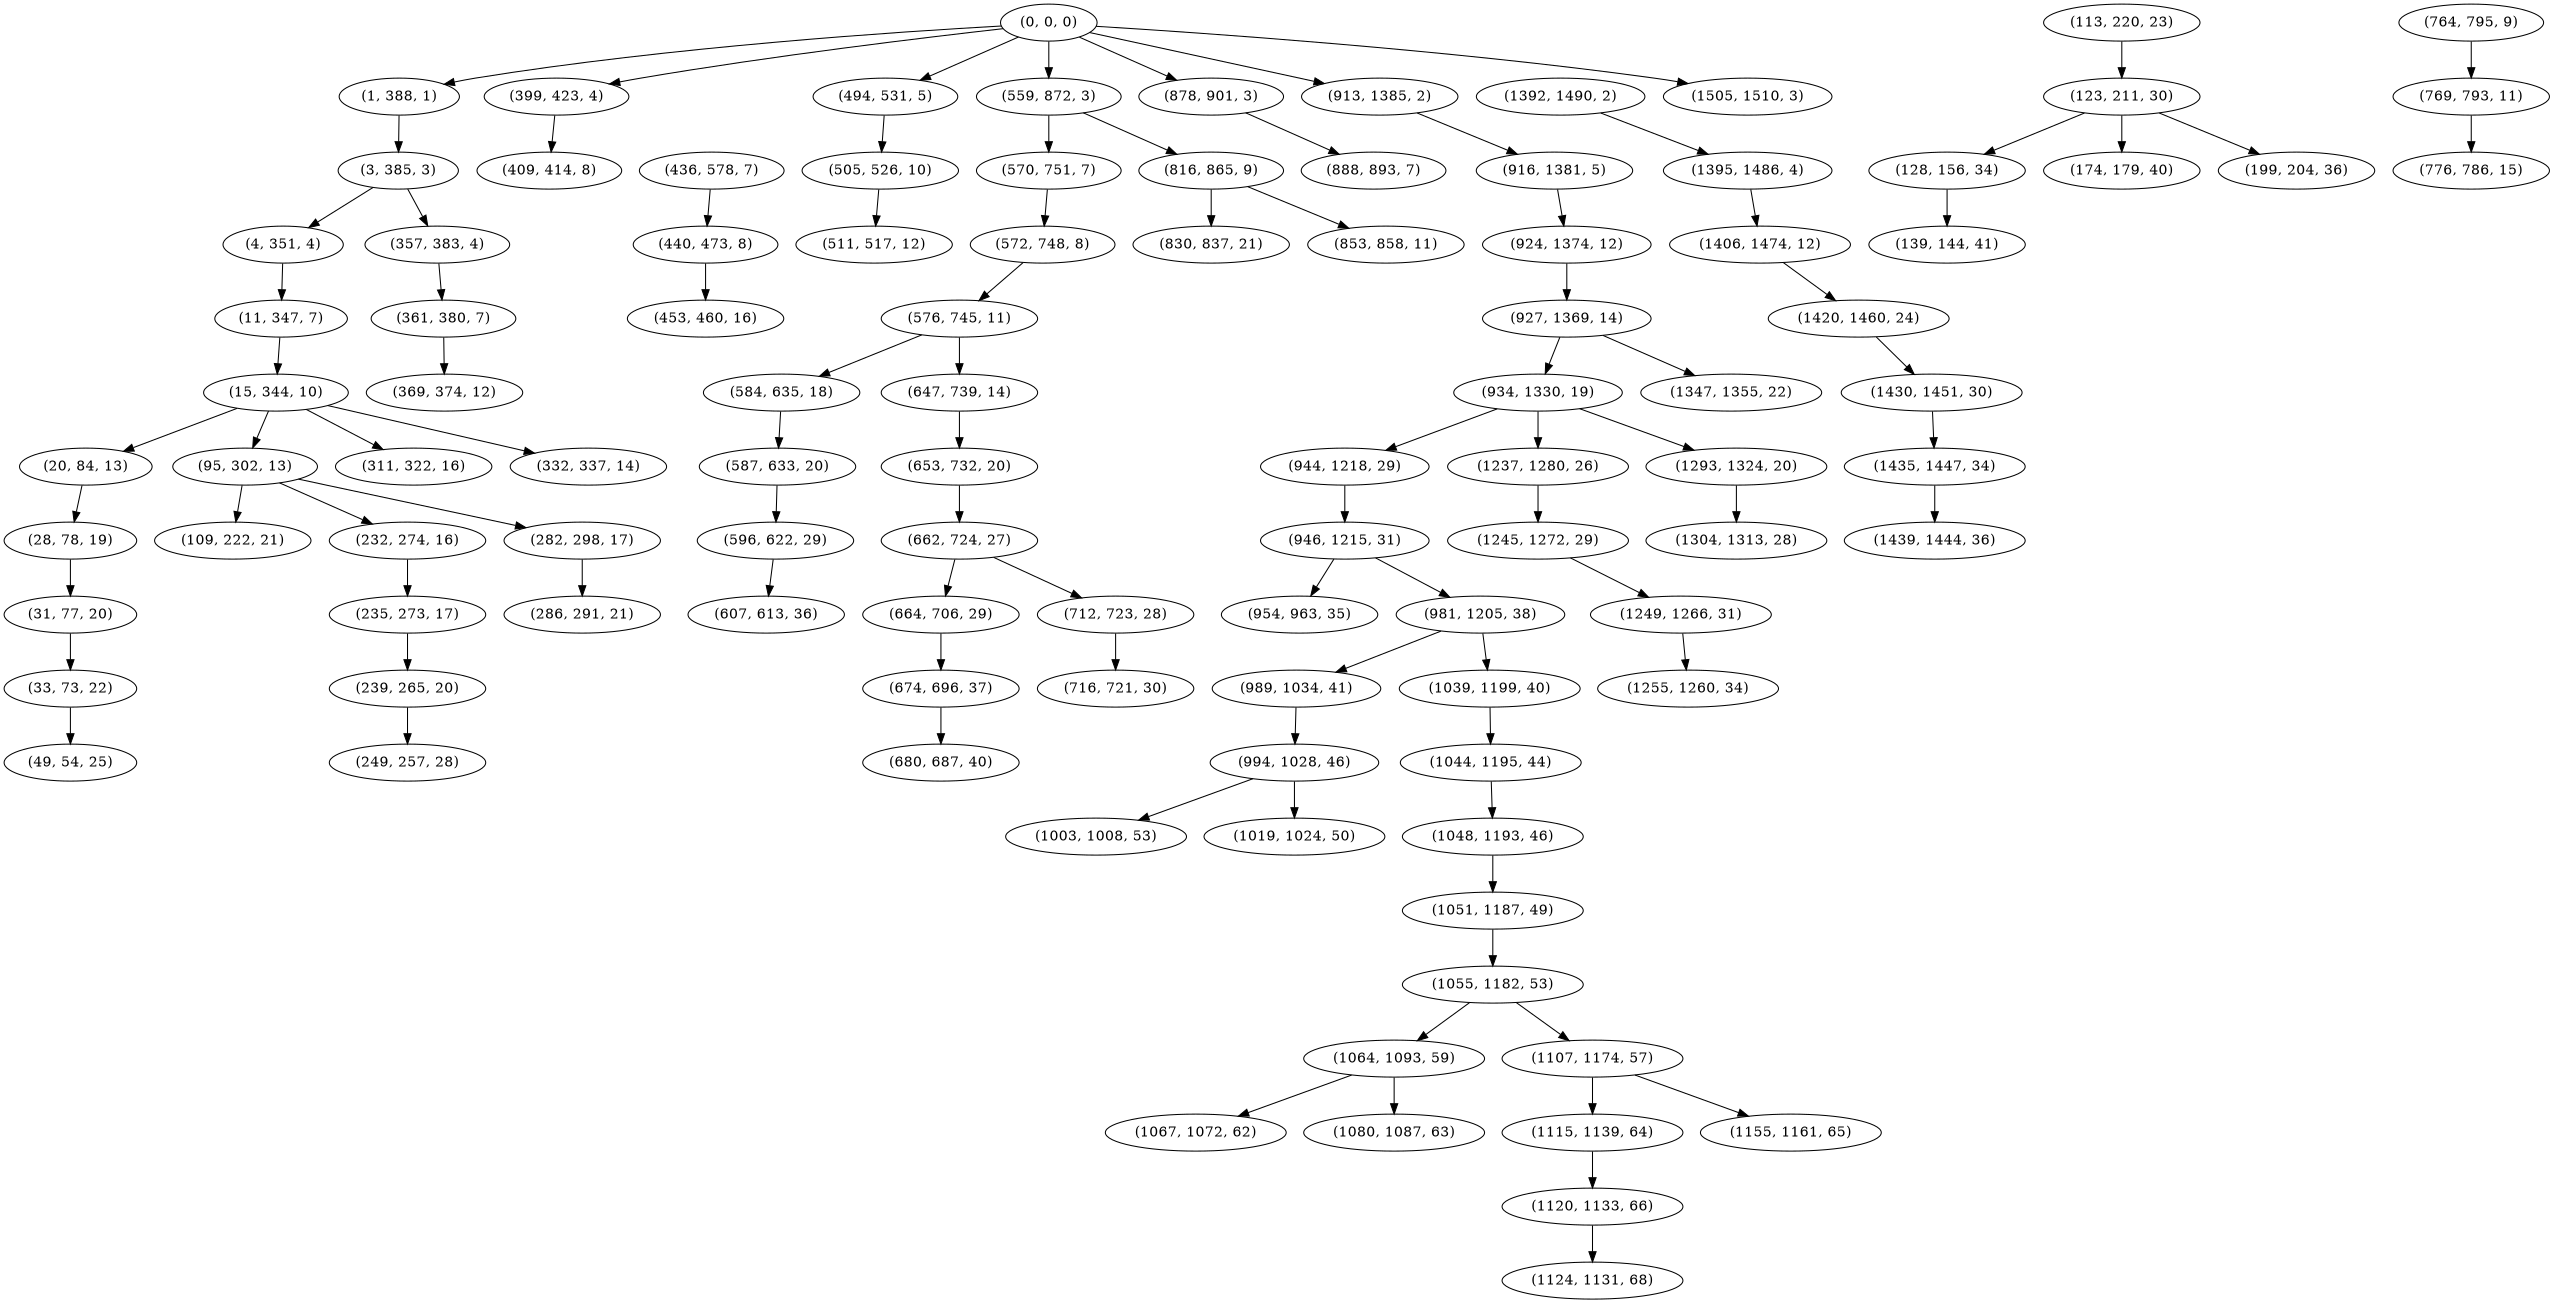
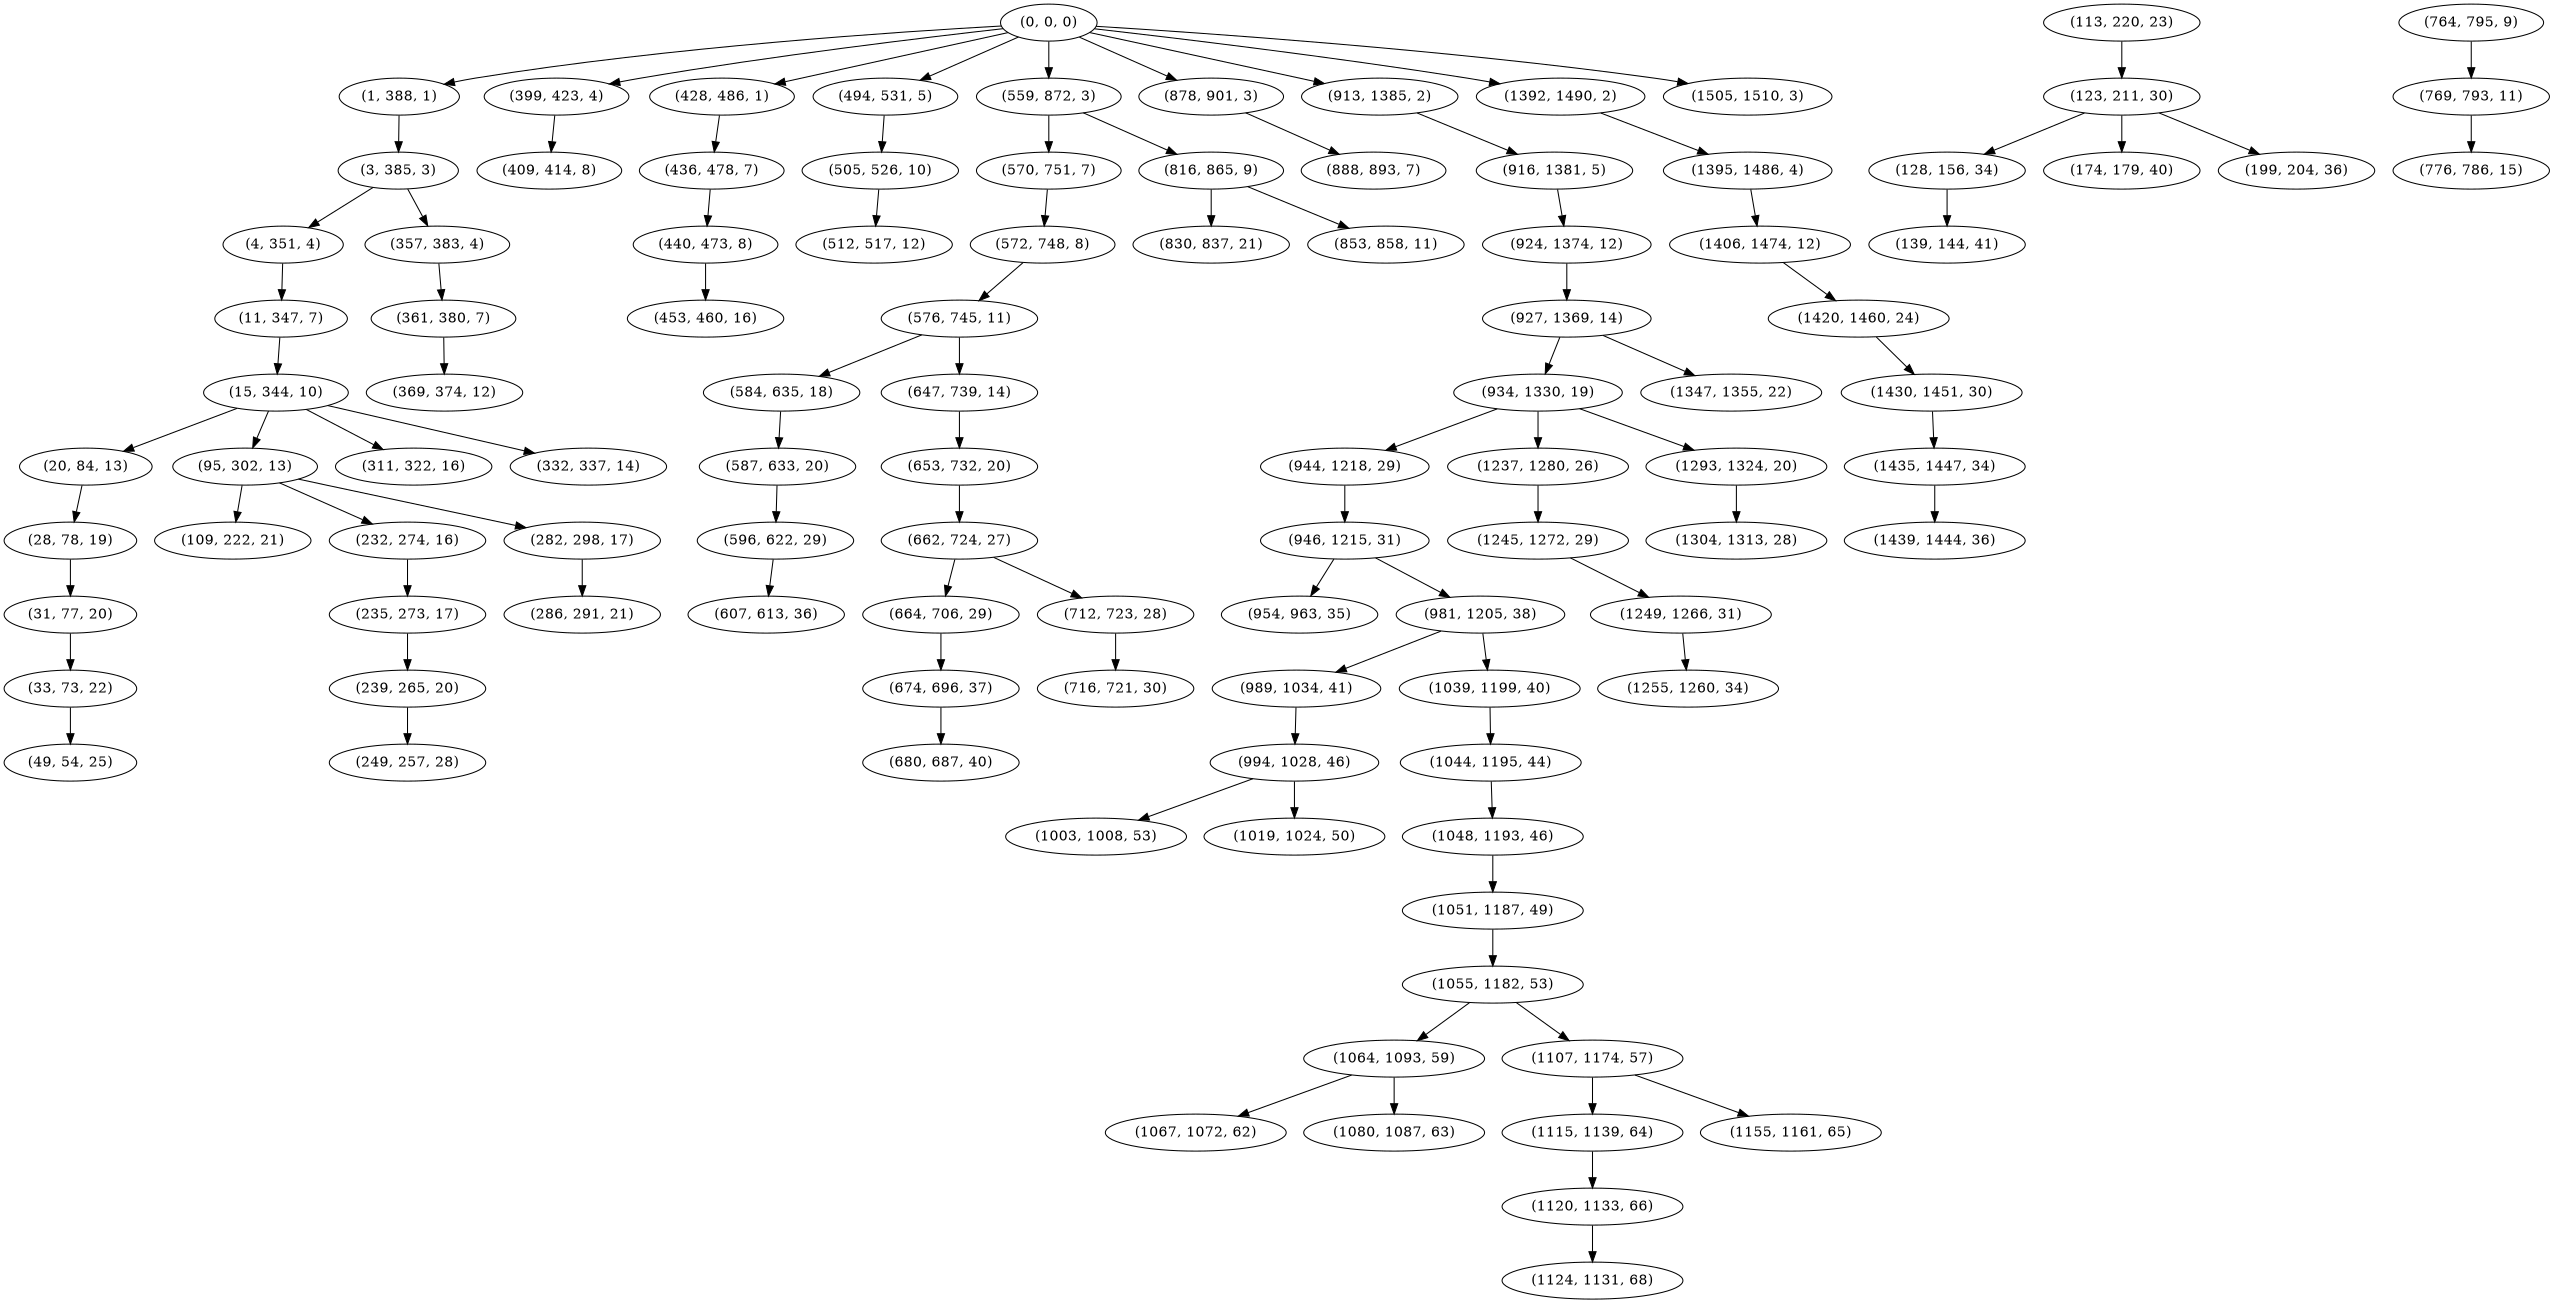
none -> (1292, 53)
none -> (722, 97)
(712, 171) -> (712, 171)
(874, 245) -> (874, 245)
